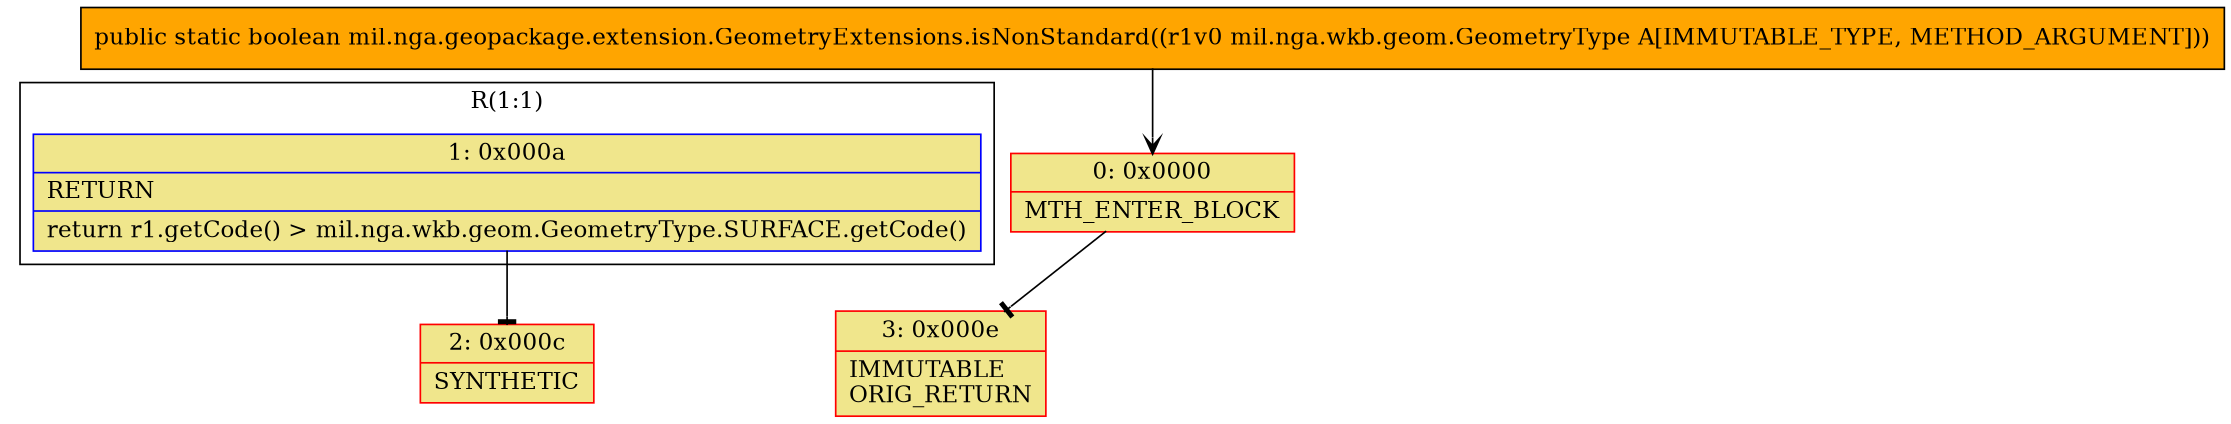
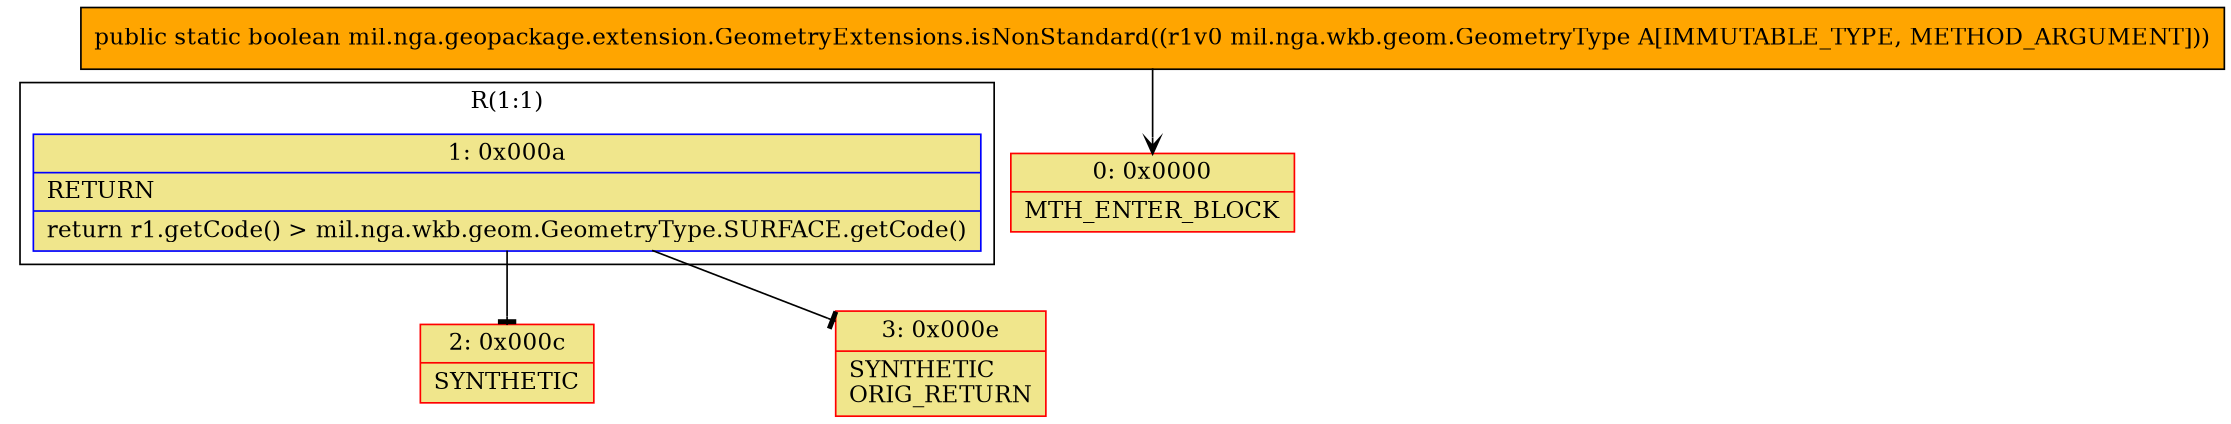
(1059, 269) -> (740, 284)
(927, 370) -> (922, 370)
